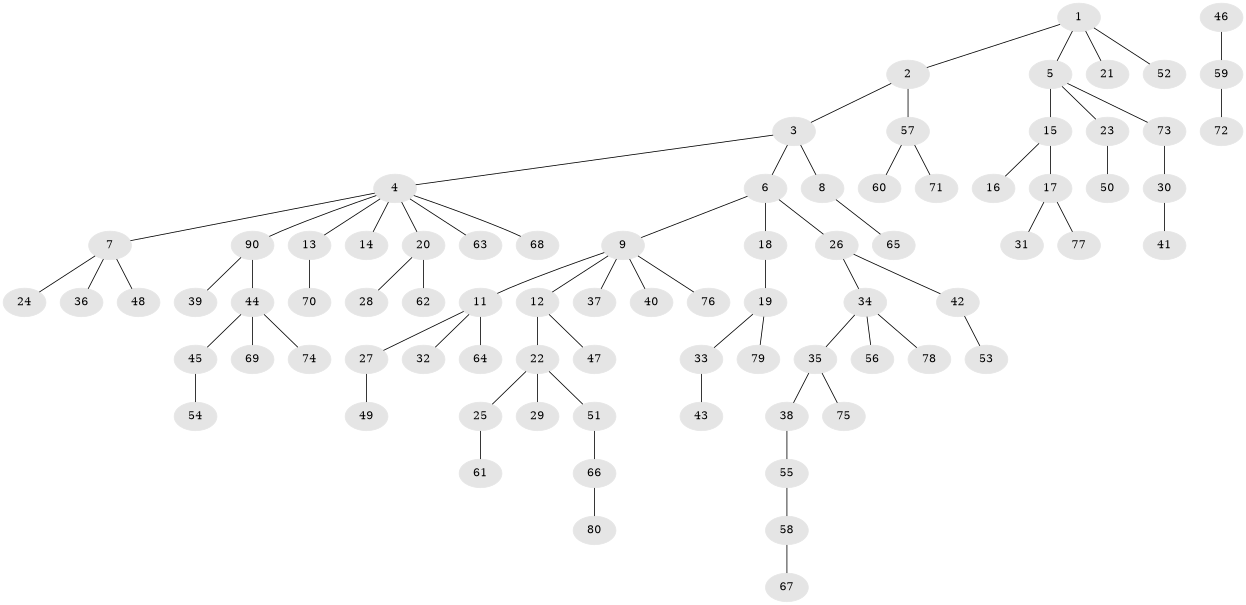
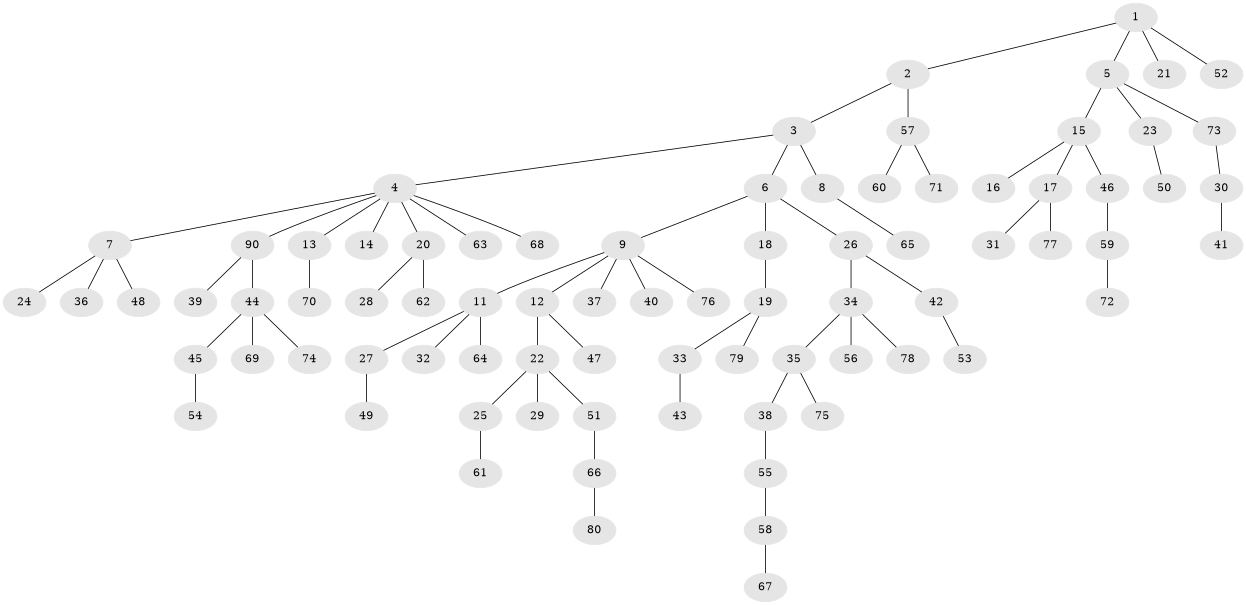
none -> (1093, 160)
